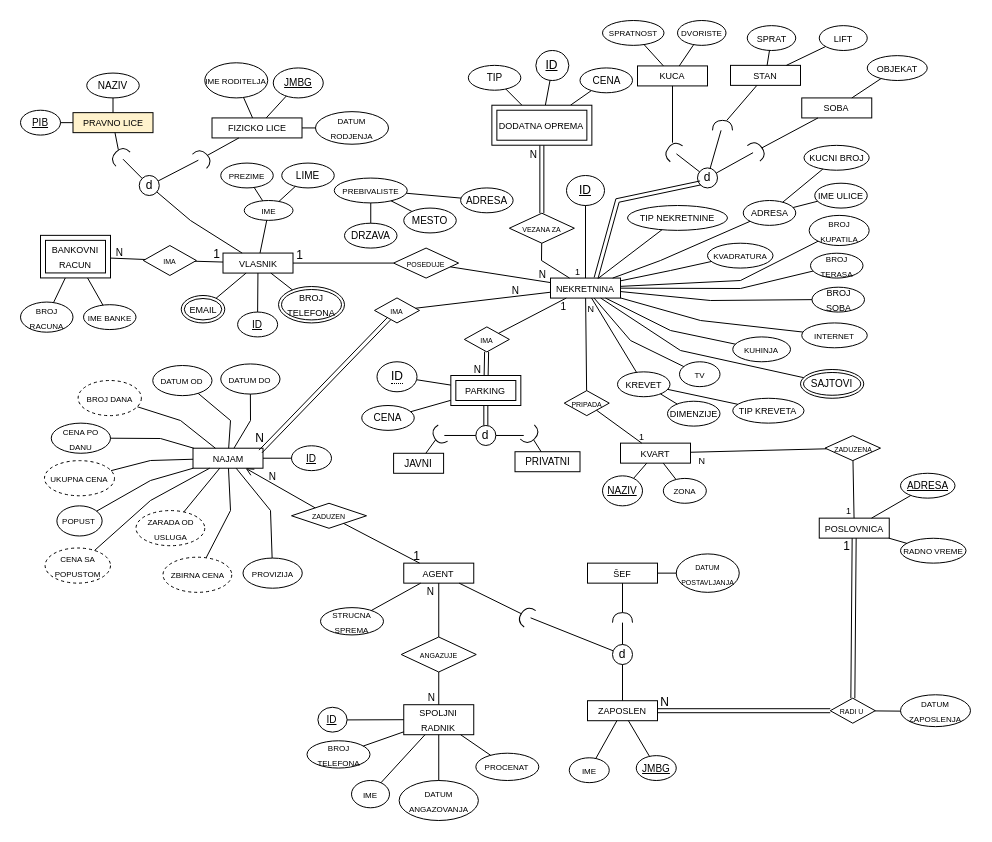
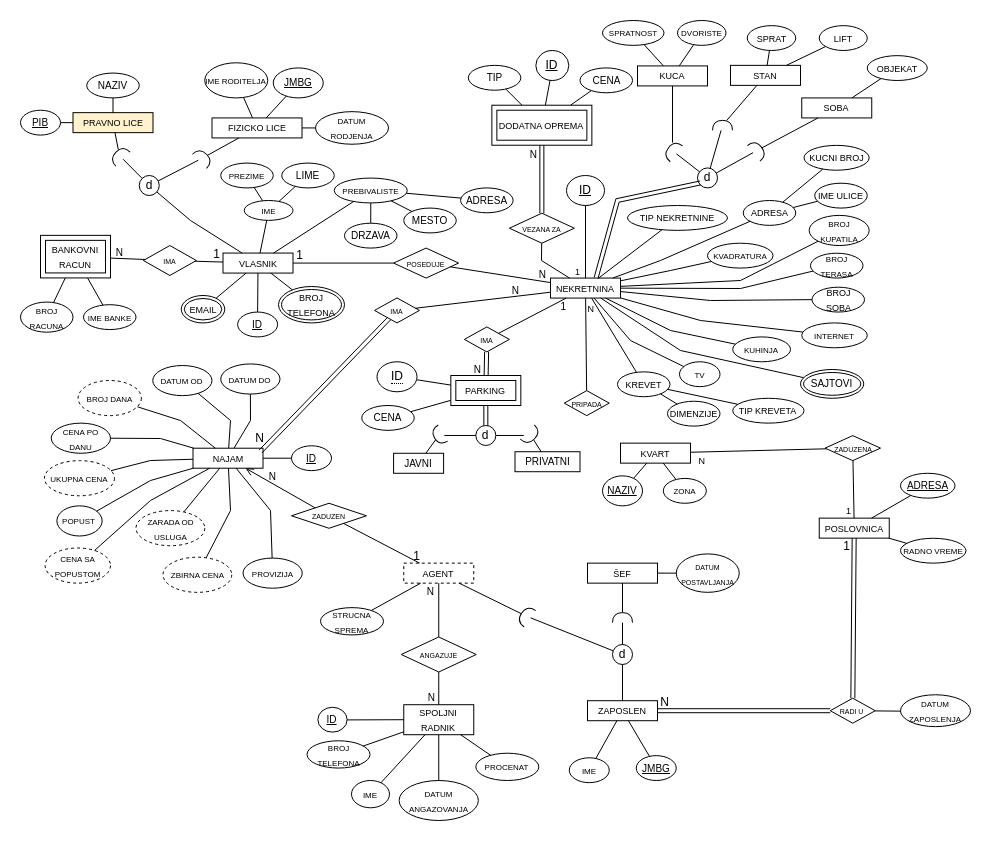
none -> (313, 228)
(619, 426) -> none
(439, 573) -> (439, 573)
